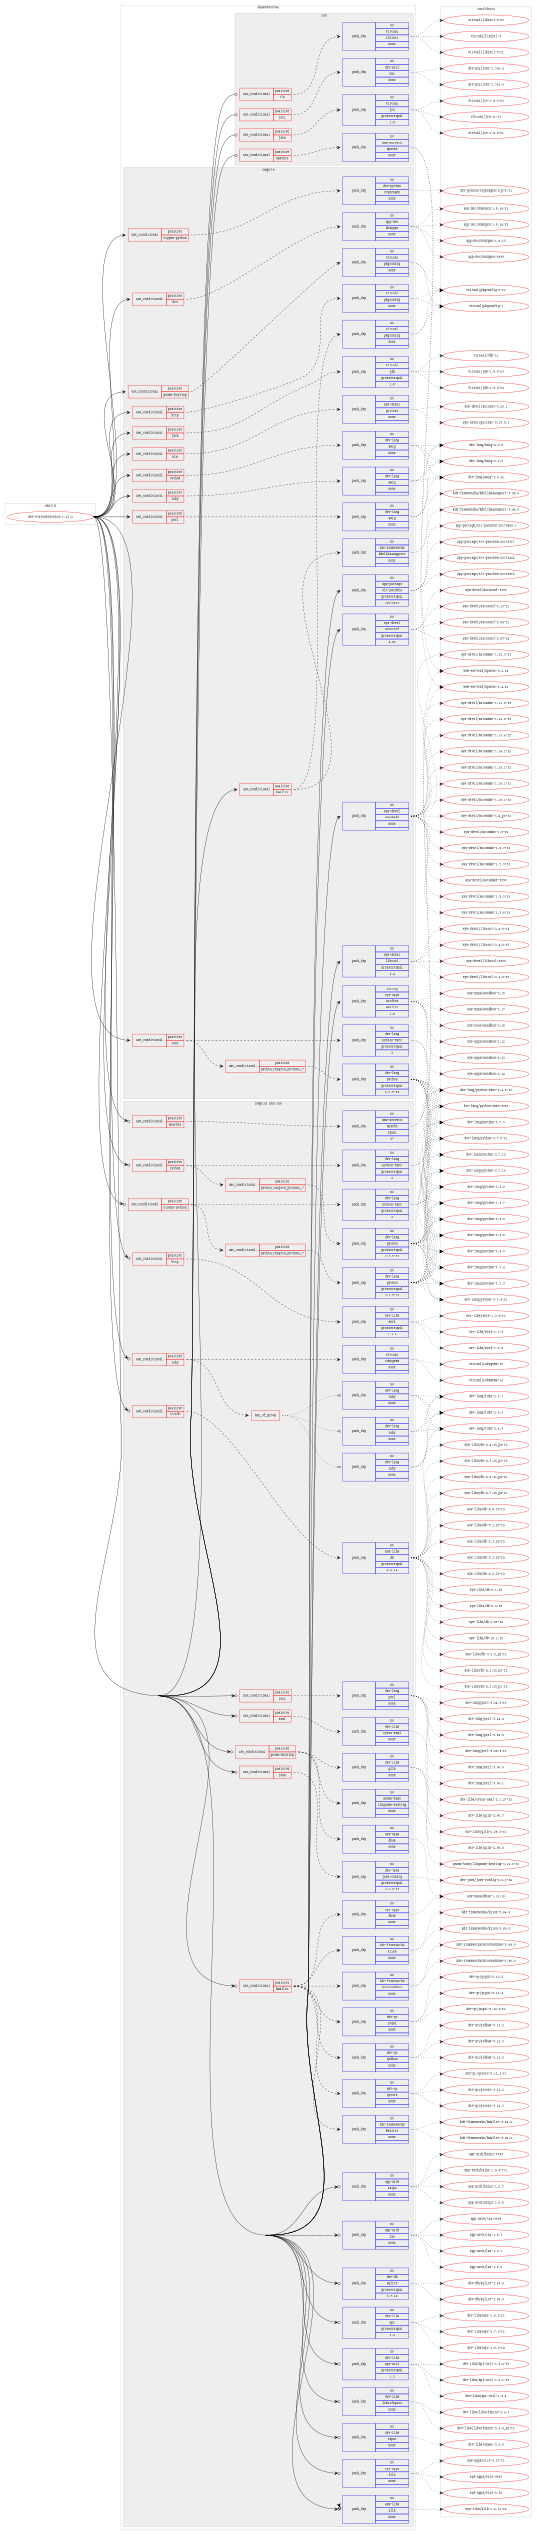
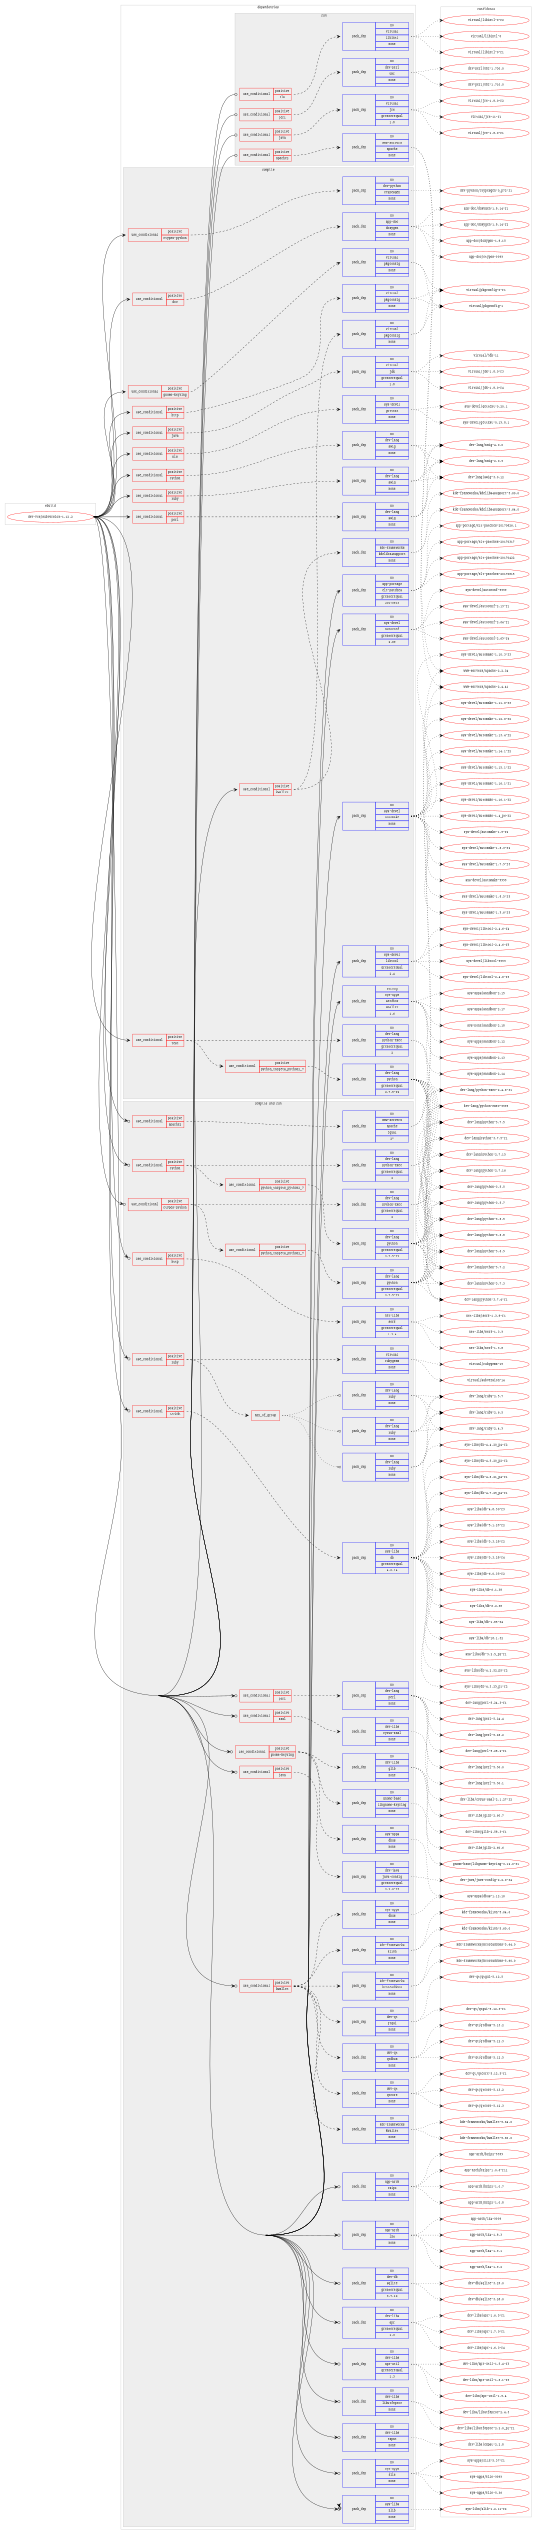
(486, 257) -> (486, 257)
(486, 1380) -> (486, 1380)
(486, 1993) -> none
